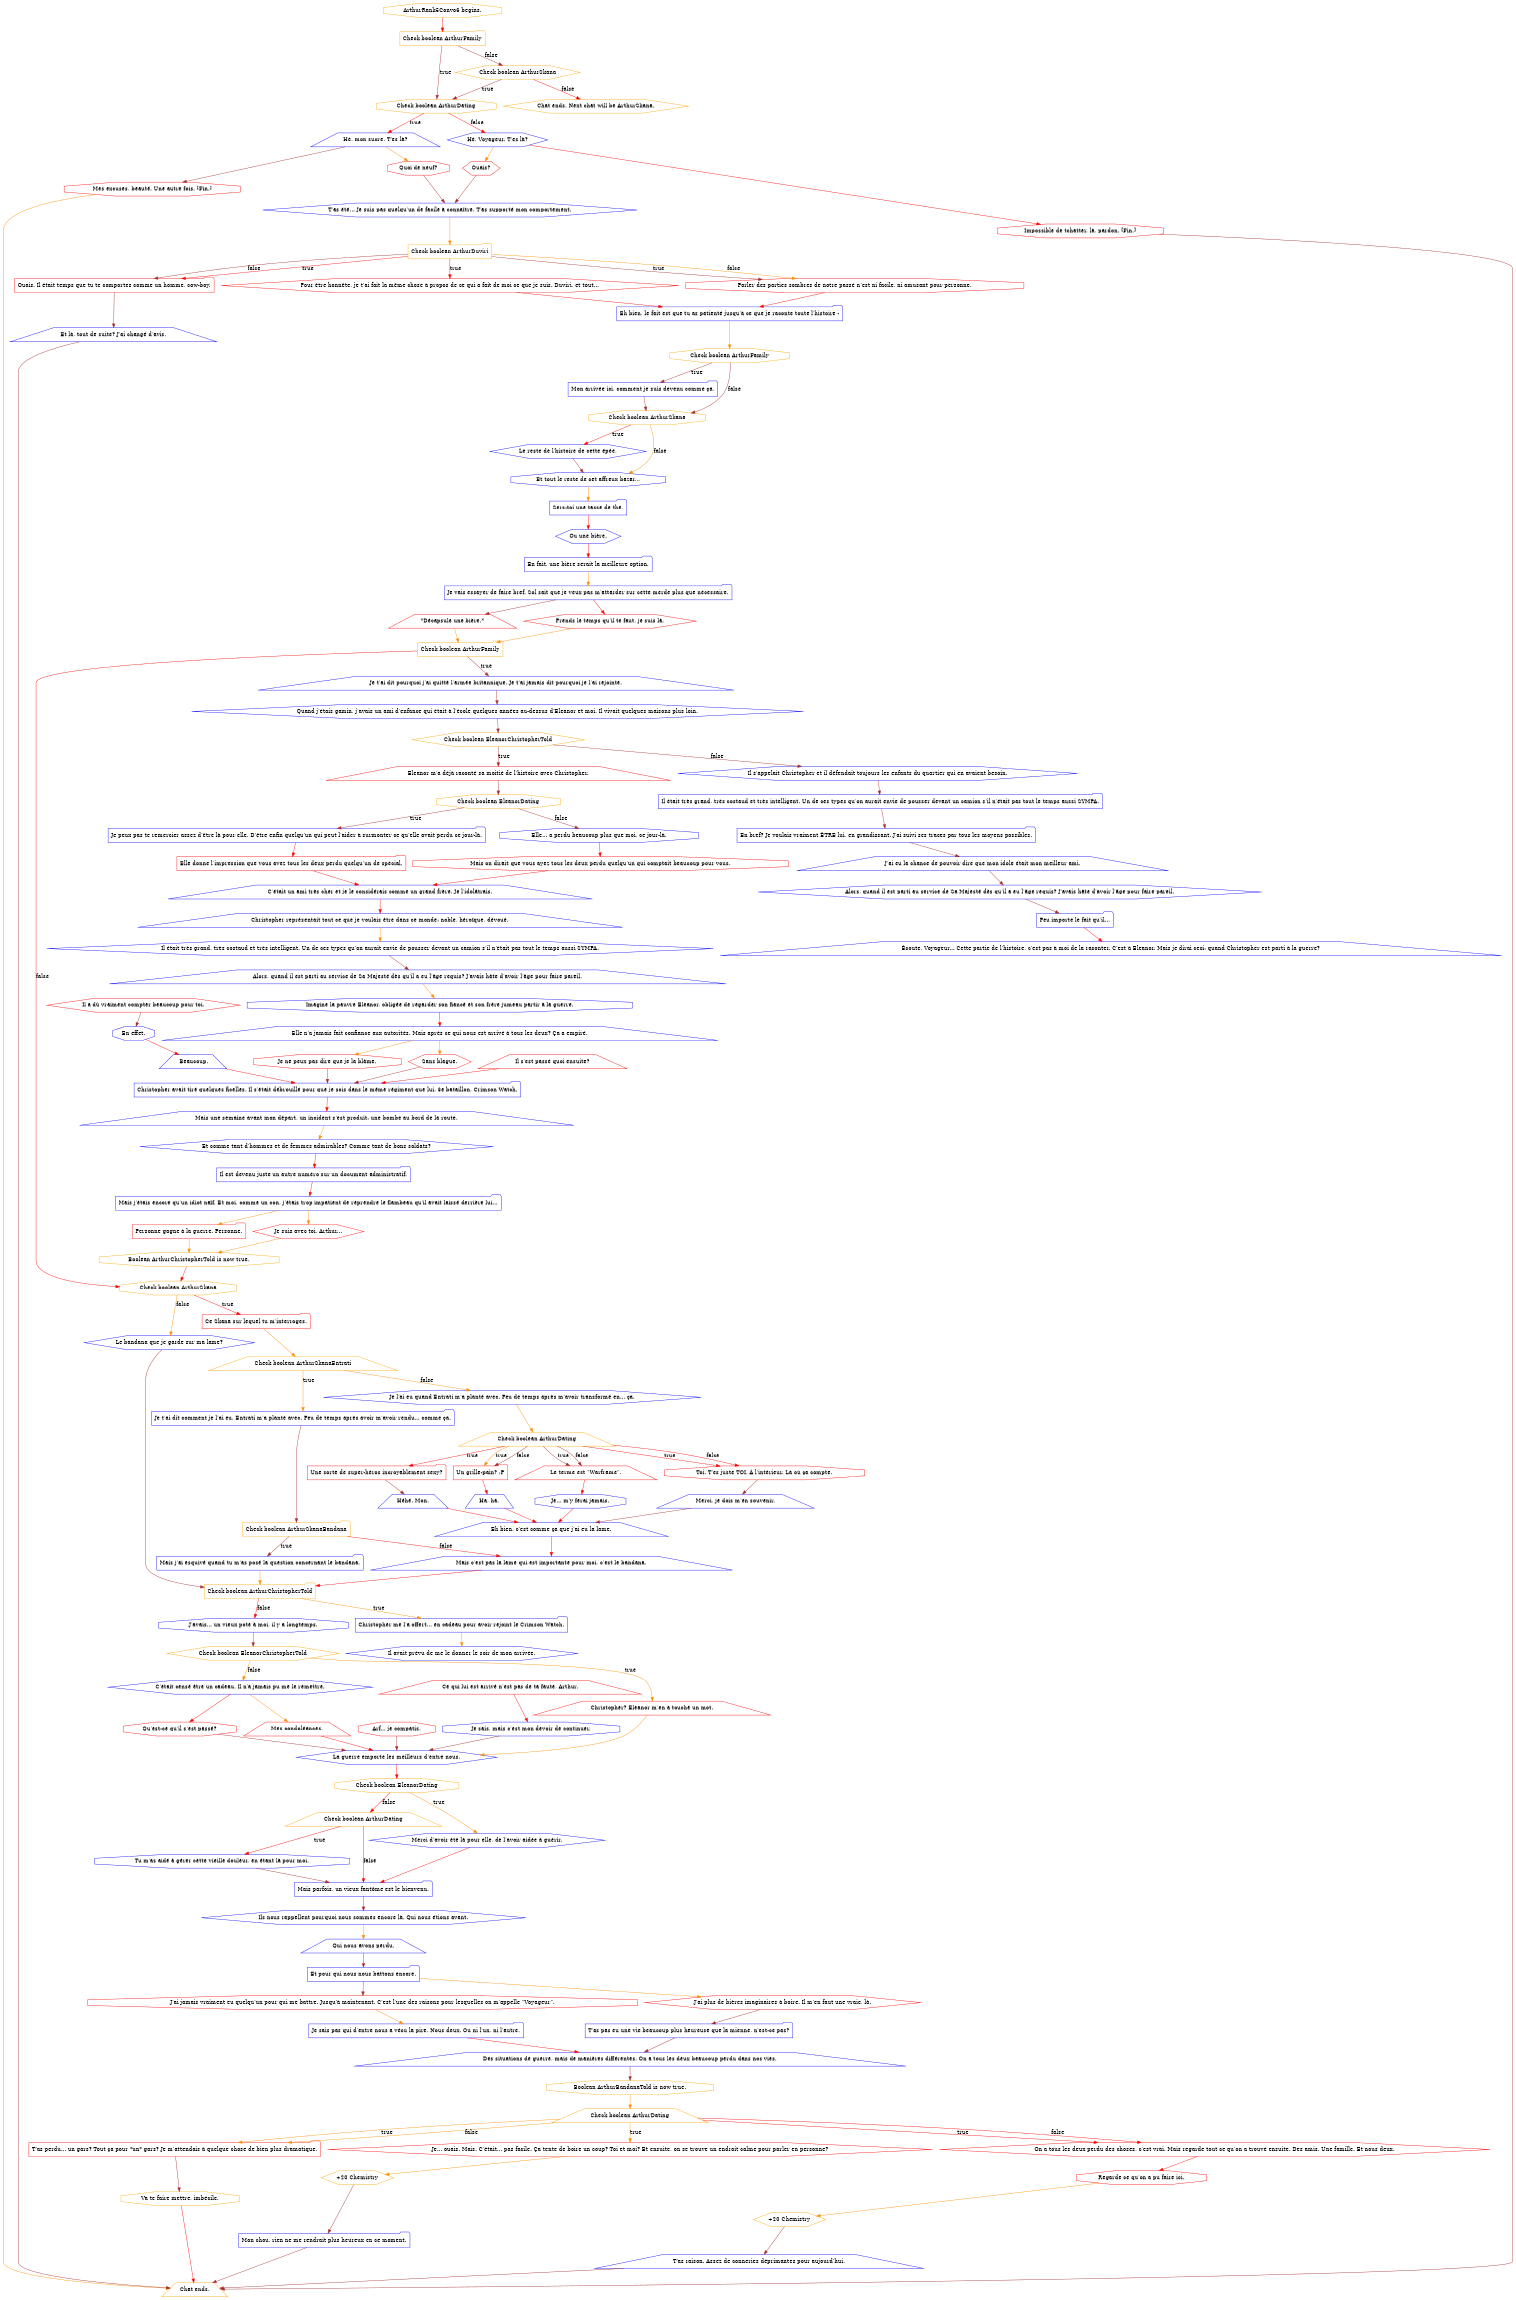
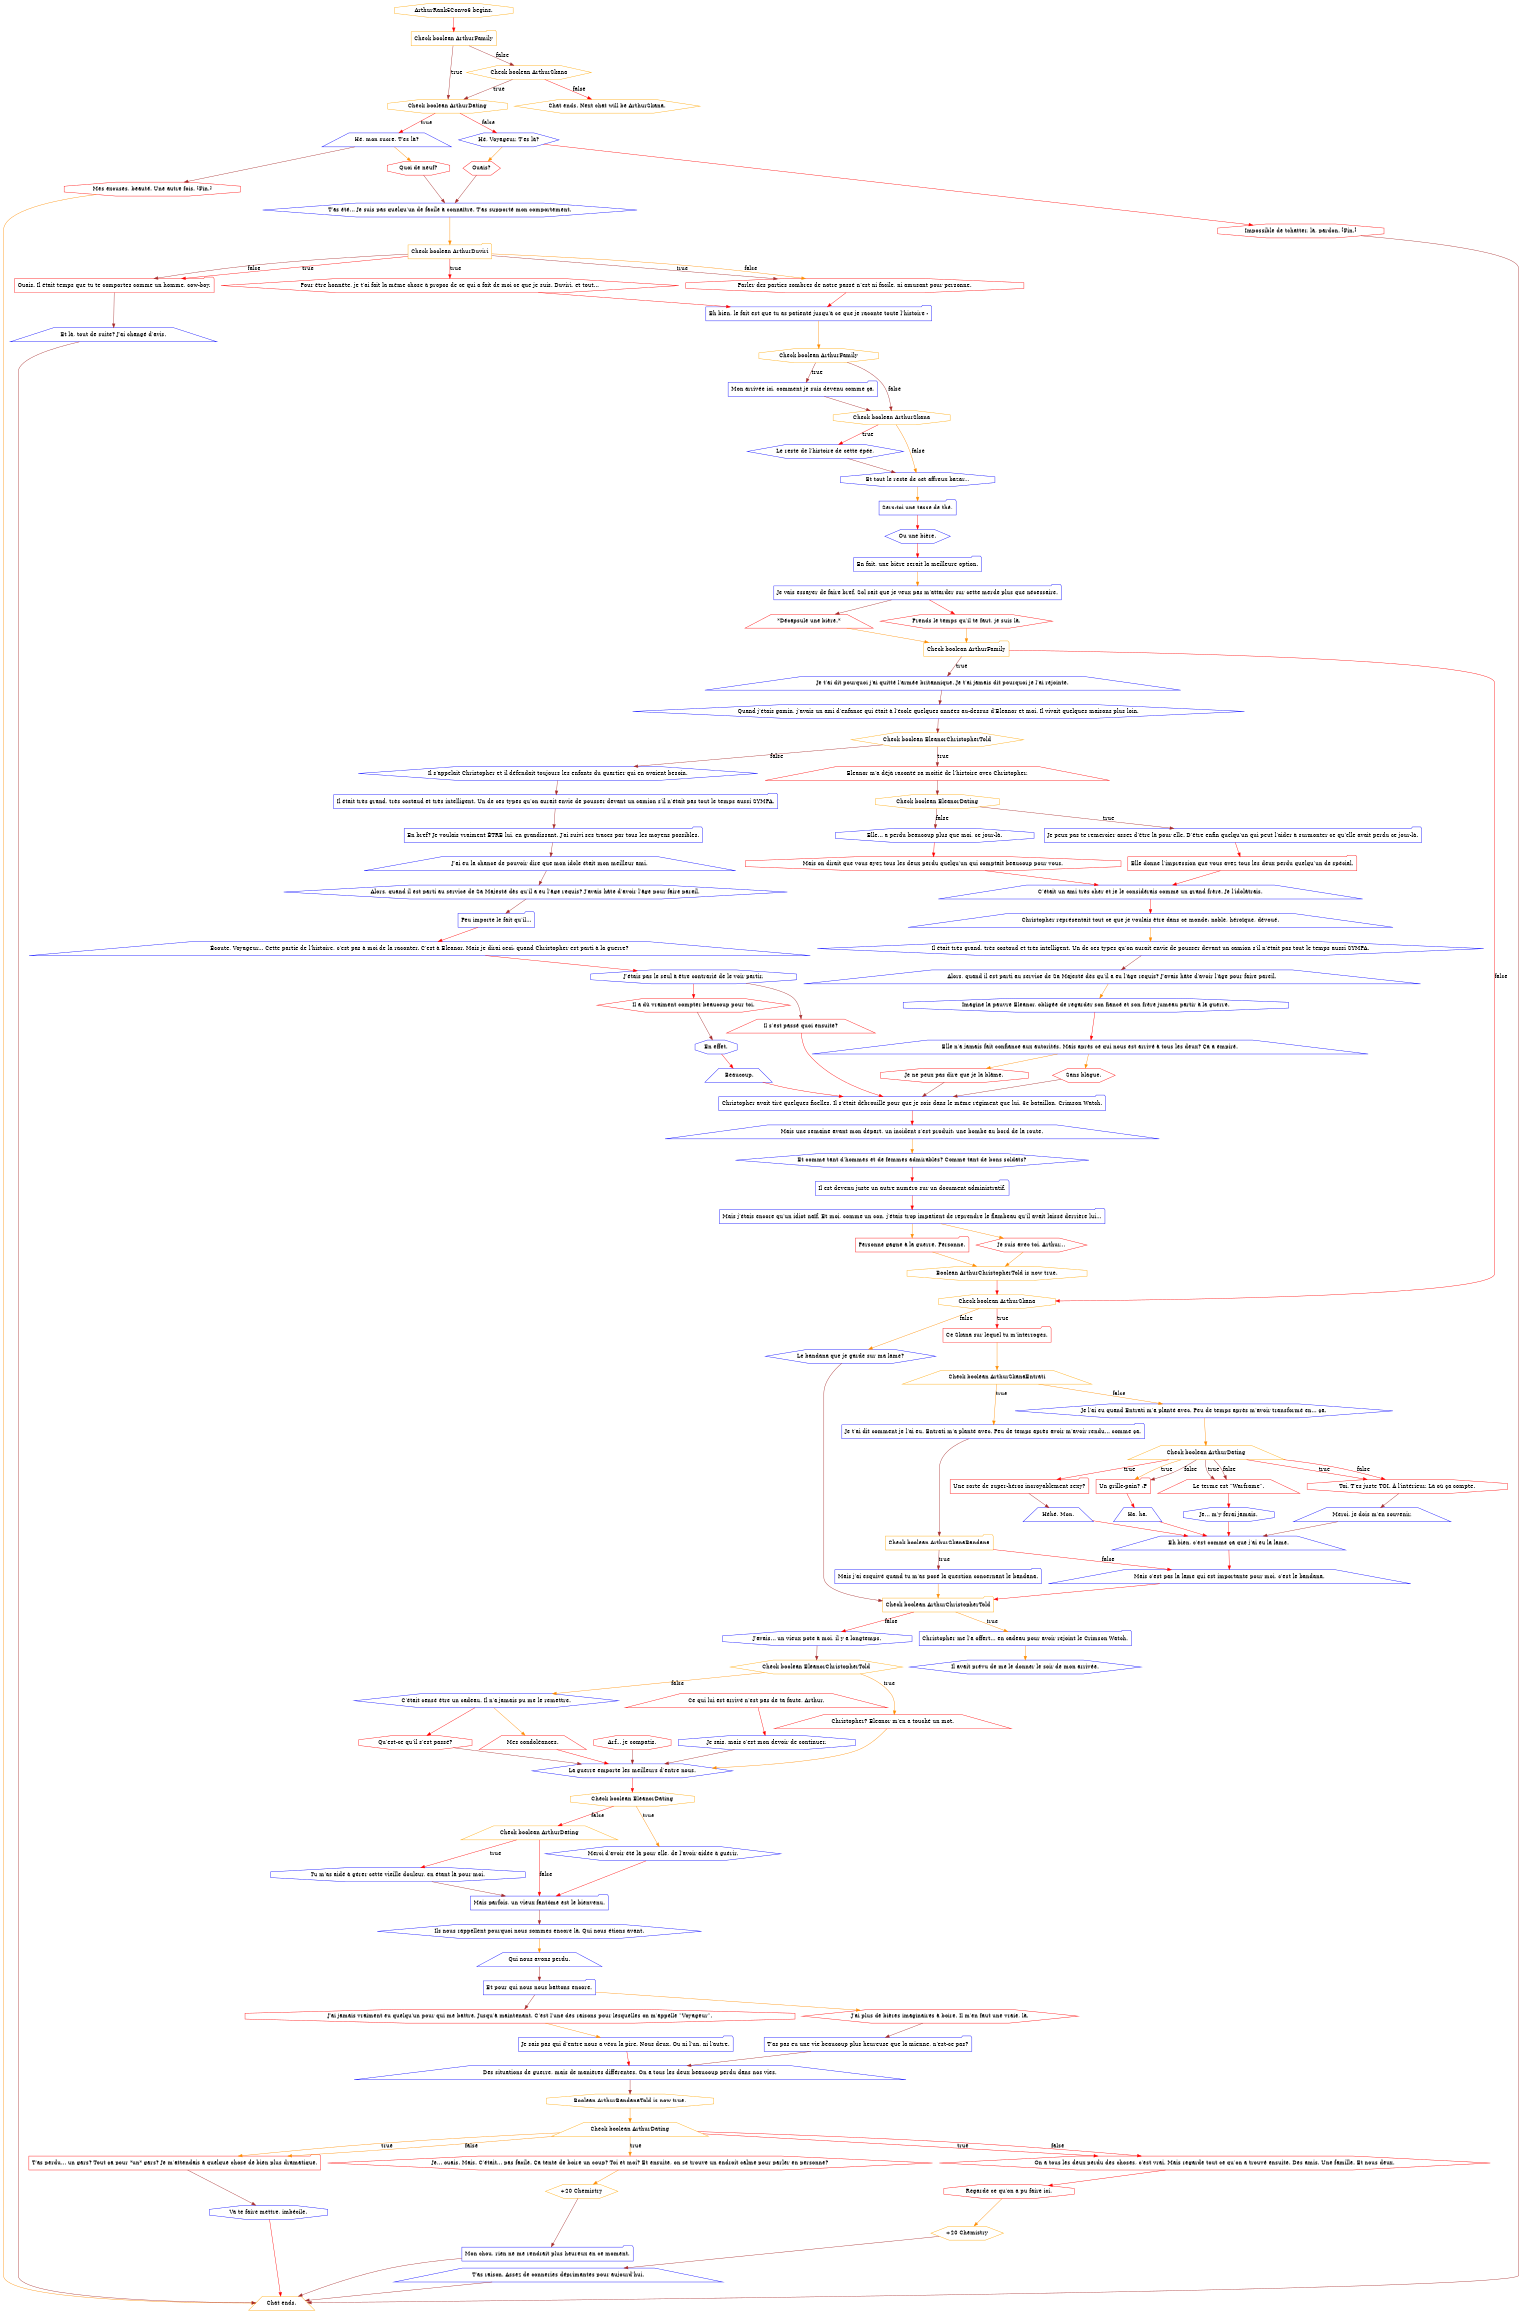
none -> (694, 977)
(180, 2199) -> (269, 2212)
